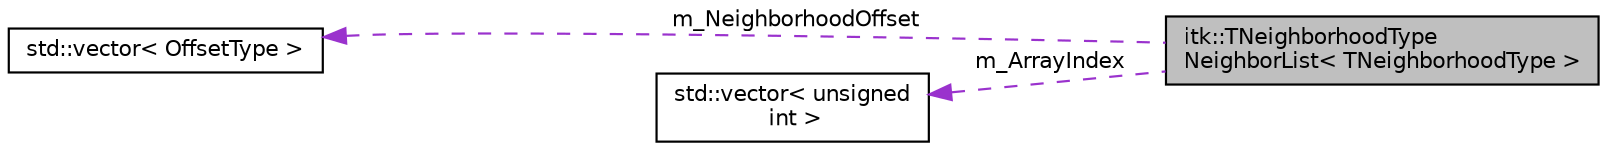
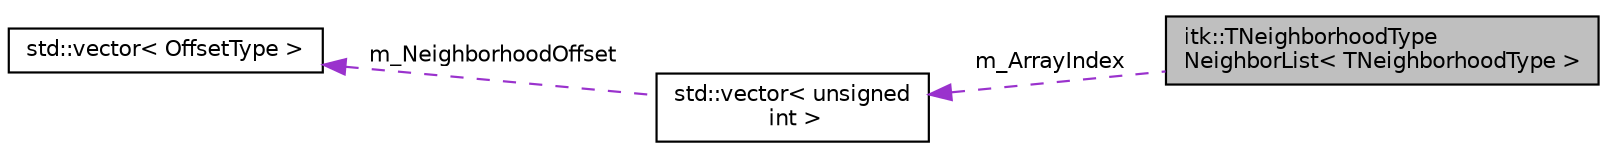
(756, 36) -> (501, 81)
